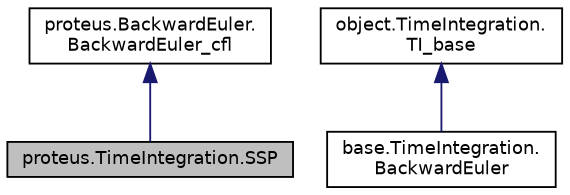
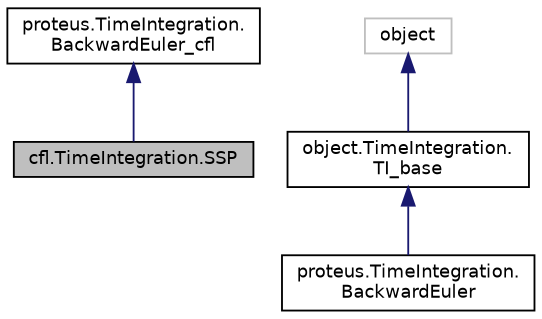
(150, 36) -> (134, 36)
none -> (408, 36)
(150, 159) -> (134, 159)
(441, 159) -> (408, 283)
